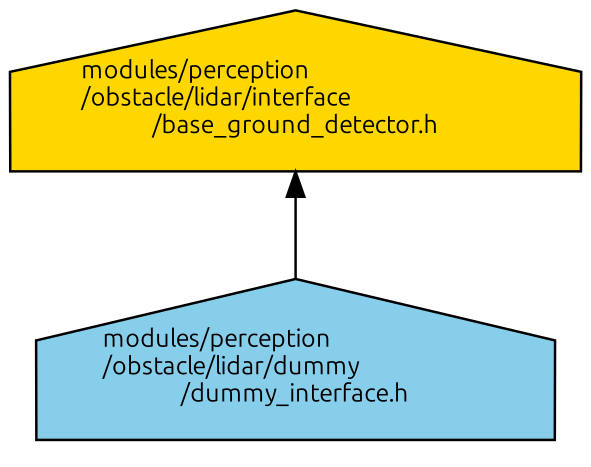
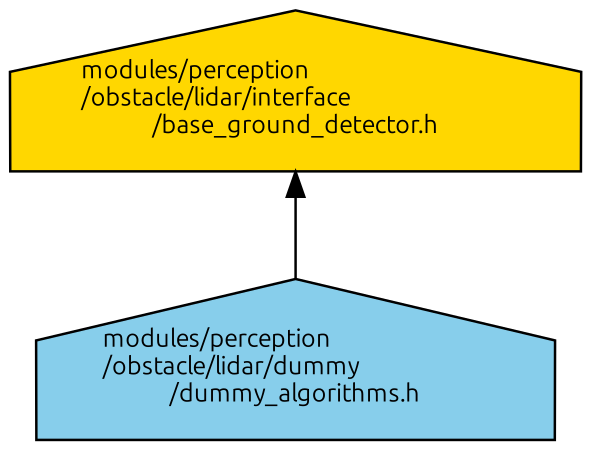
(296, 368) -> (296, 368)
